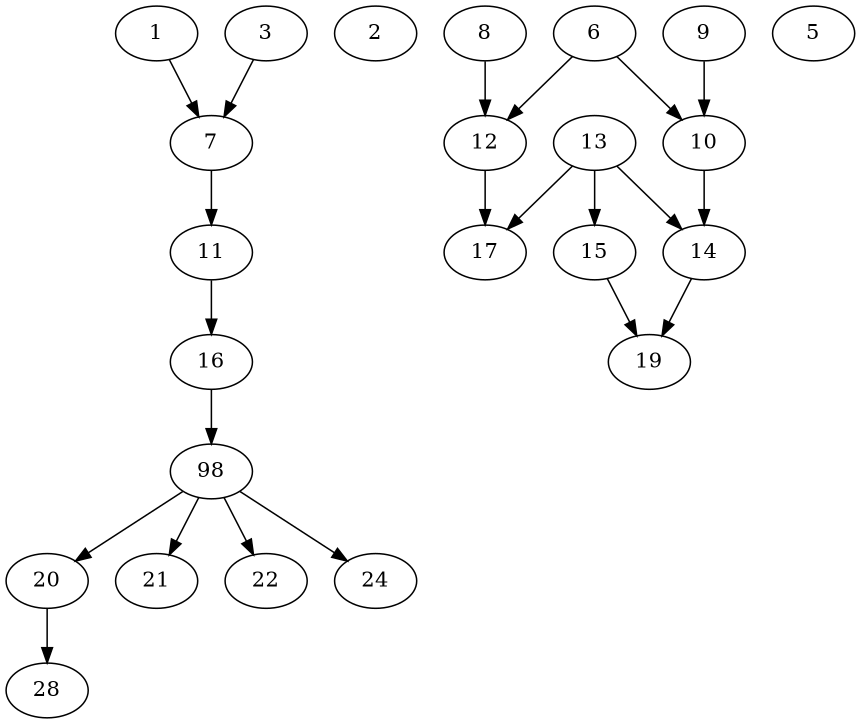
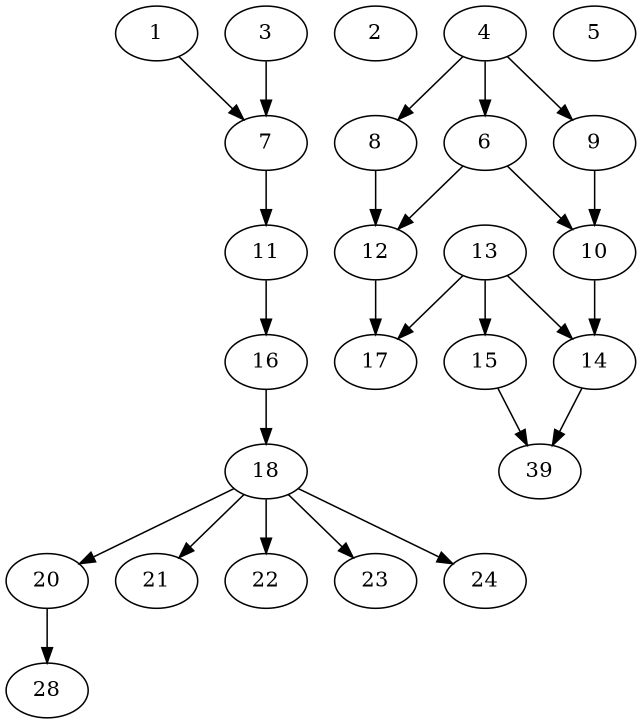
none -> (485, 33)
(649, 362) -> (540, 471)
(211, 471) -> (266, 471)
none -> (376, 581)
